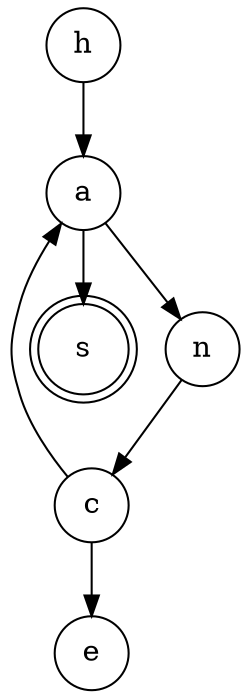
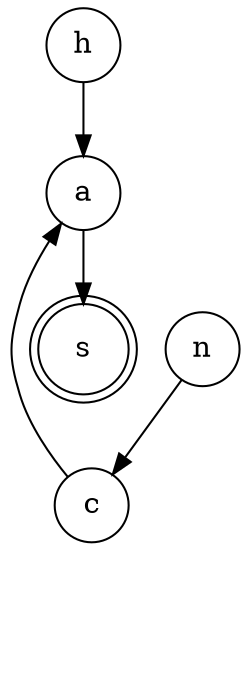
(136, 263) -> none
(92, 653) -> none
